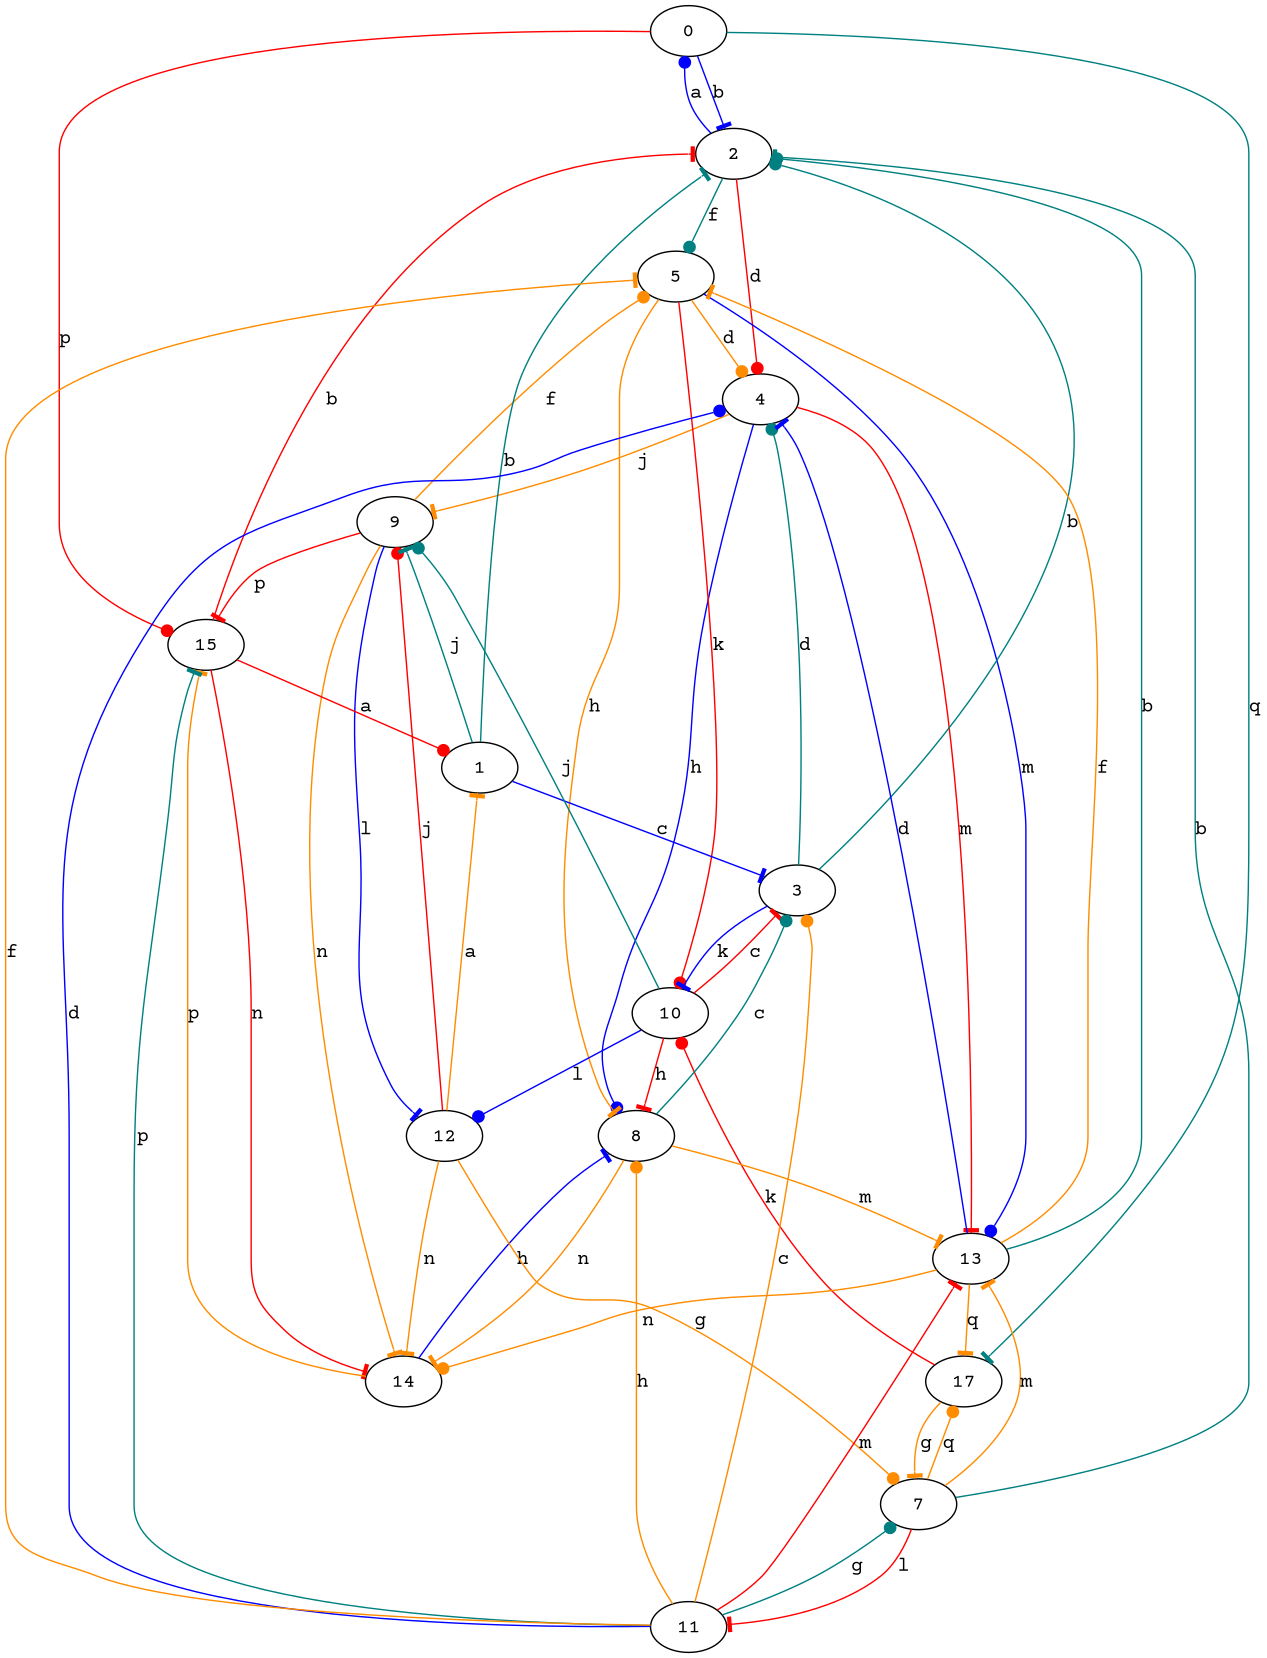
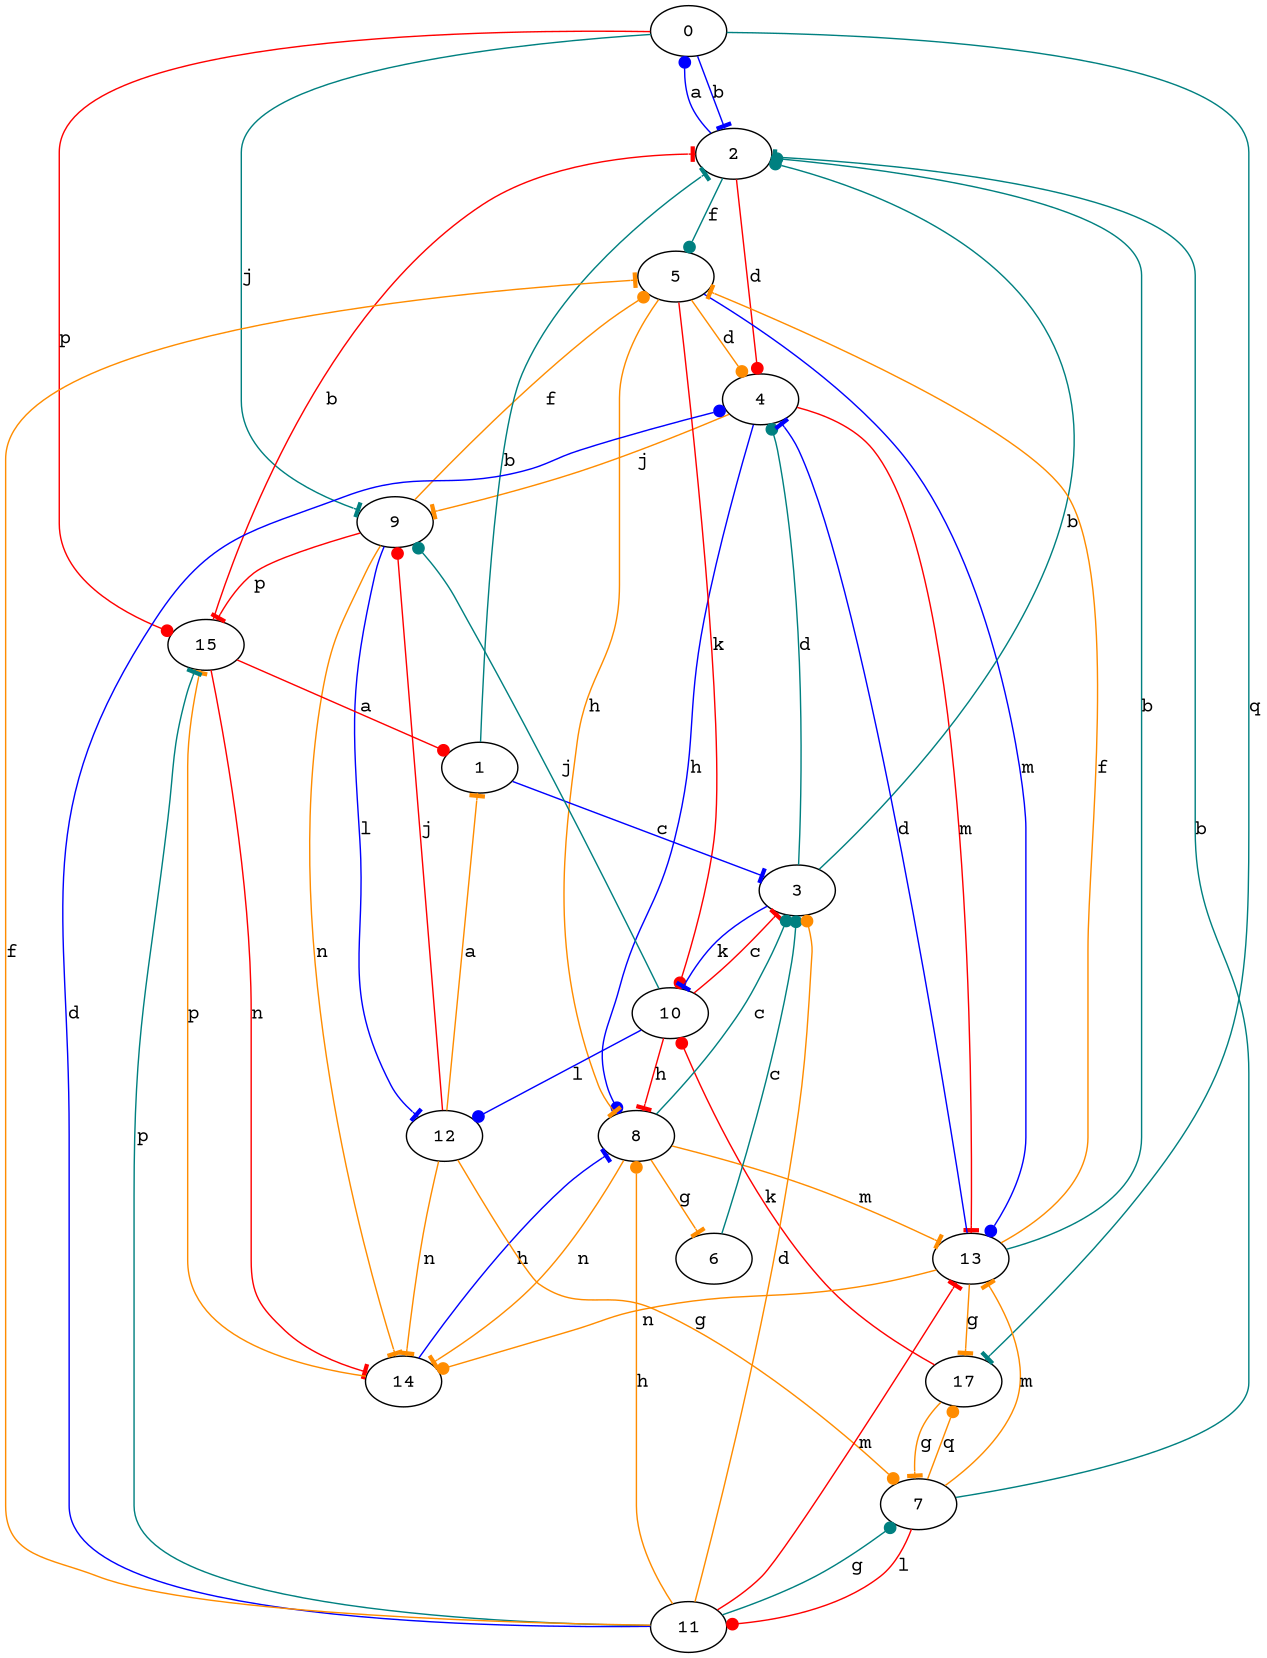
(441, 648) -> (247, 139)
none -> (714, 1259)
(784, 1259) -> (784, 1259)
(973, 1320) -> (973, 1320)
(837, 1601) -> (837, 1601)
